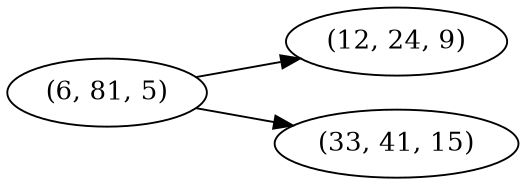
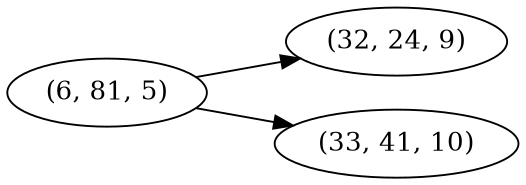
(397, 42) -> (397, 42)
(397, 144) -> (397, 144)
